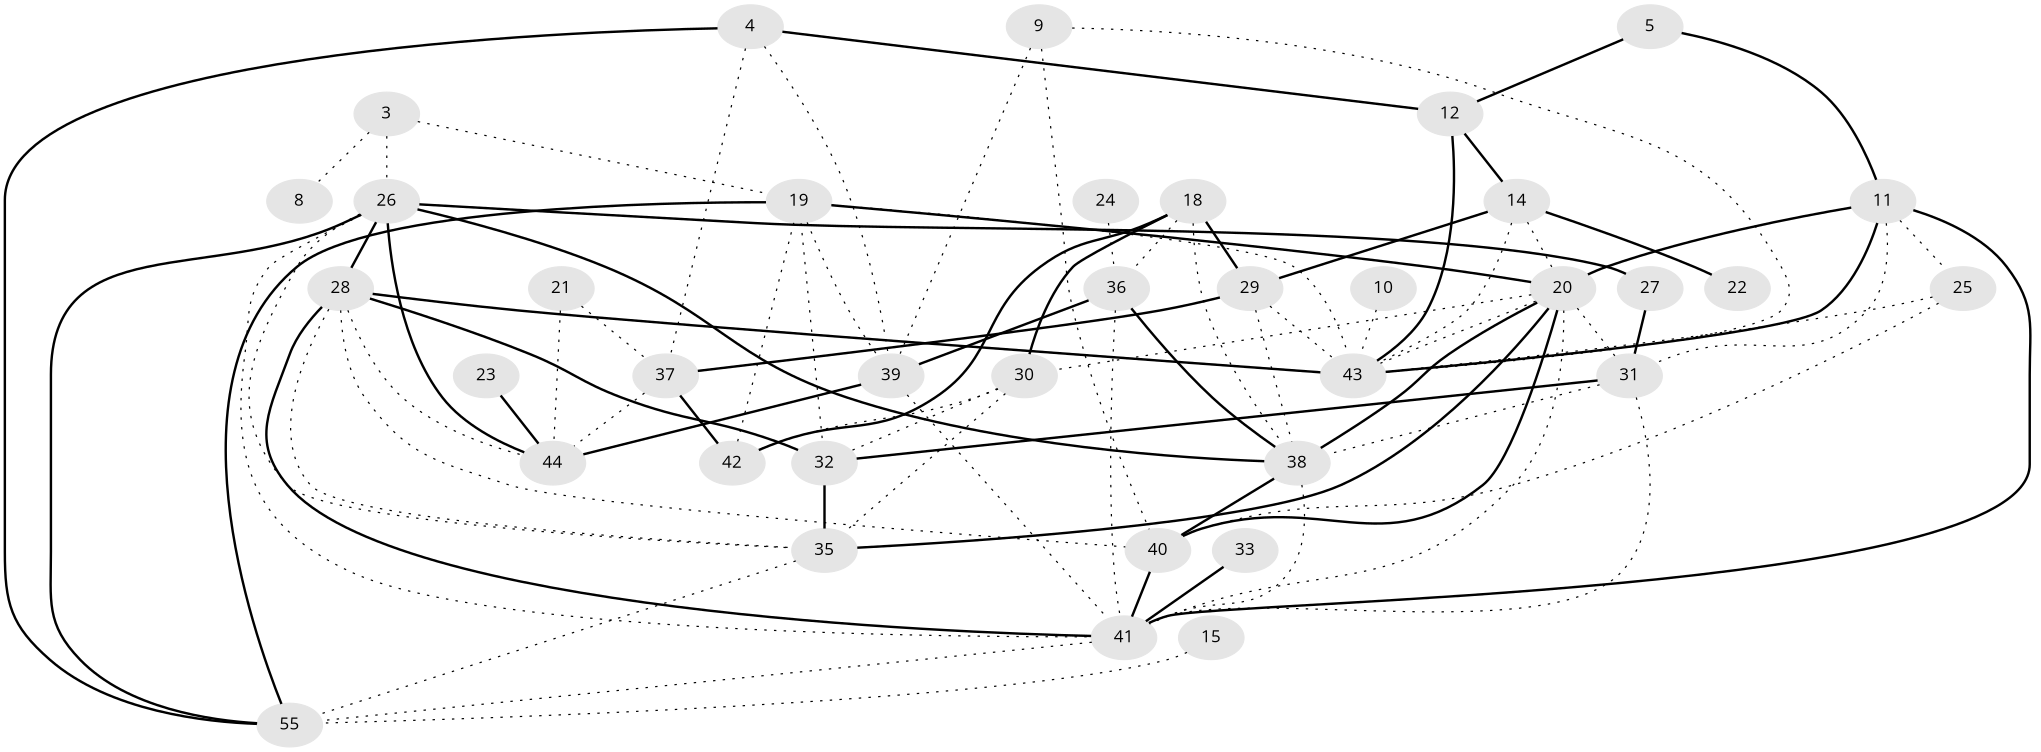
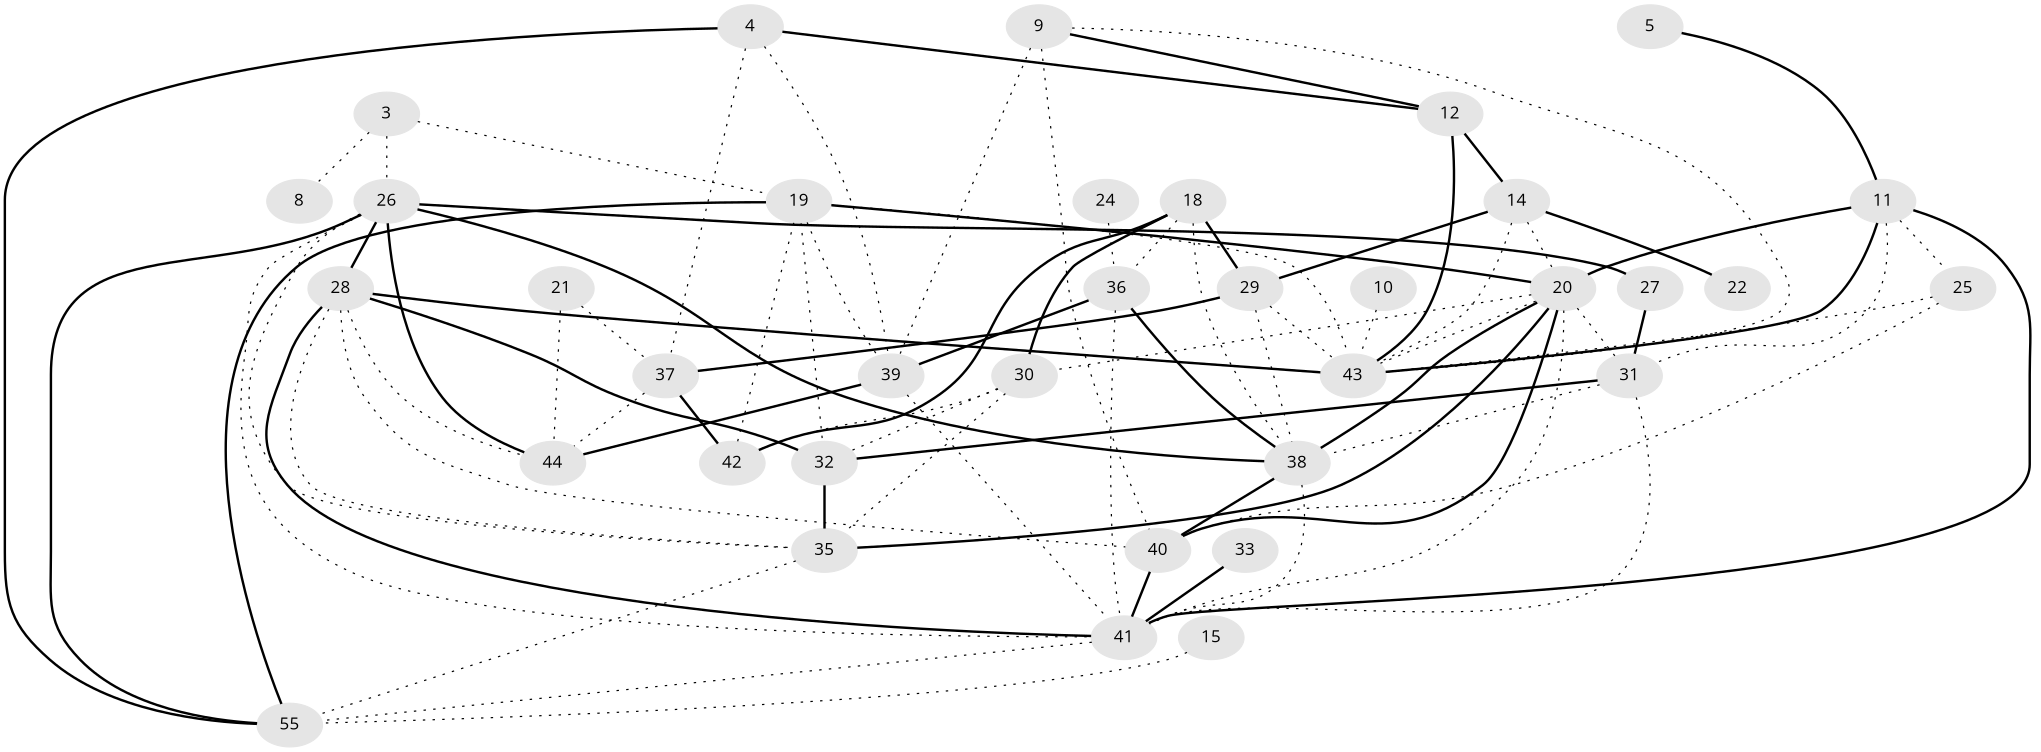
(1550, 70) -> (1244, 70)
(486, 376) -> none
